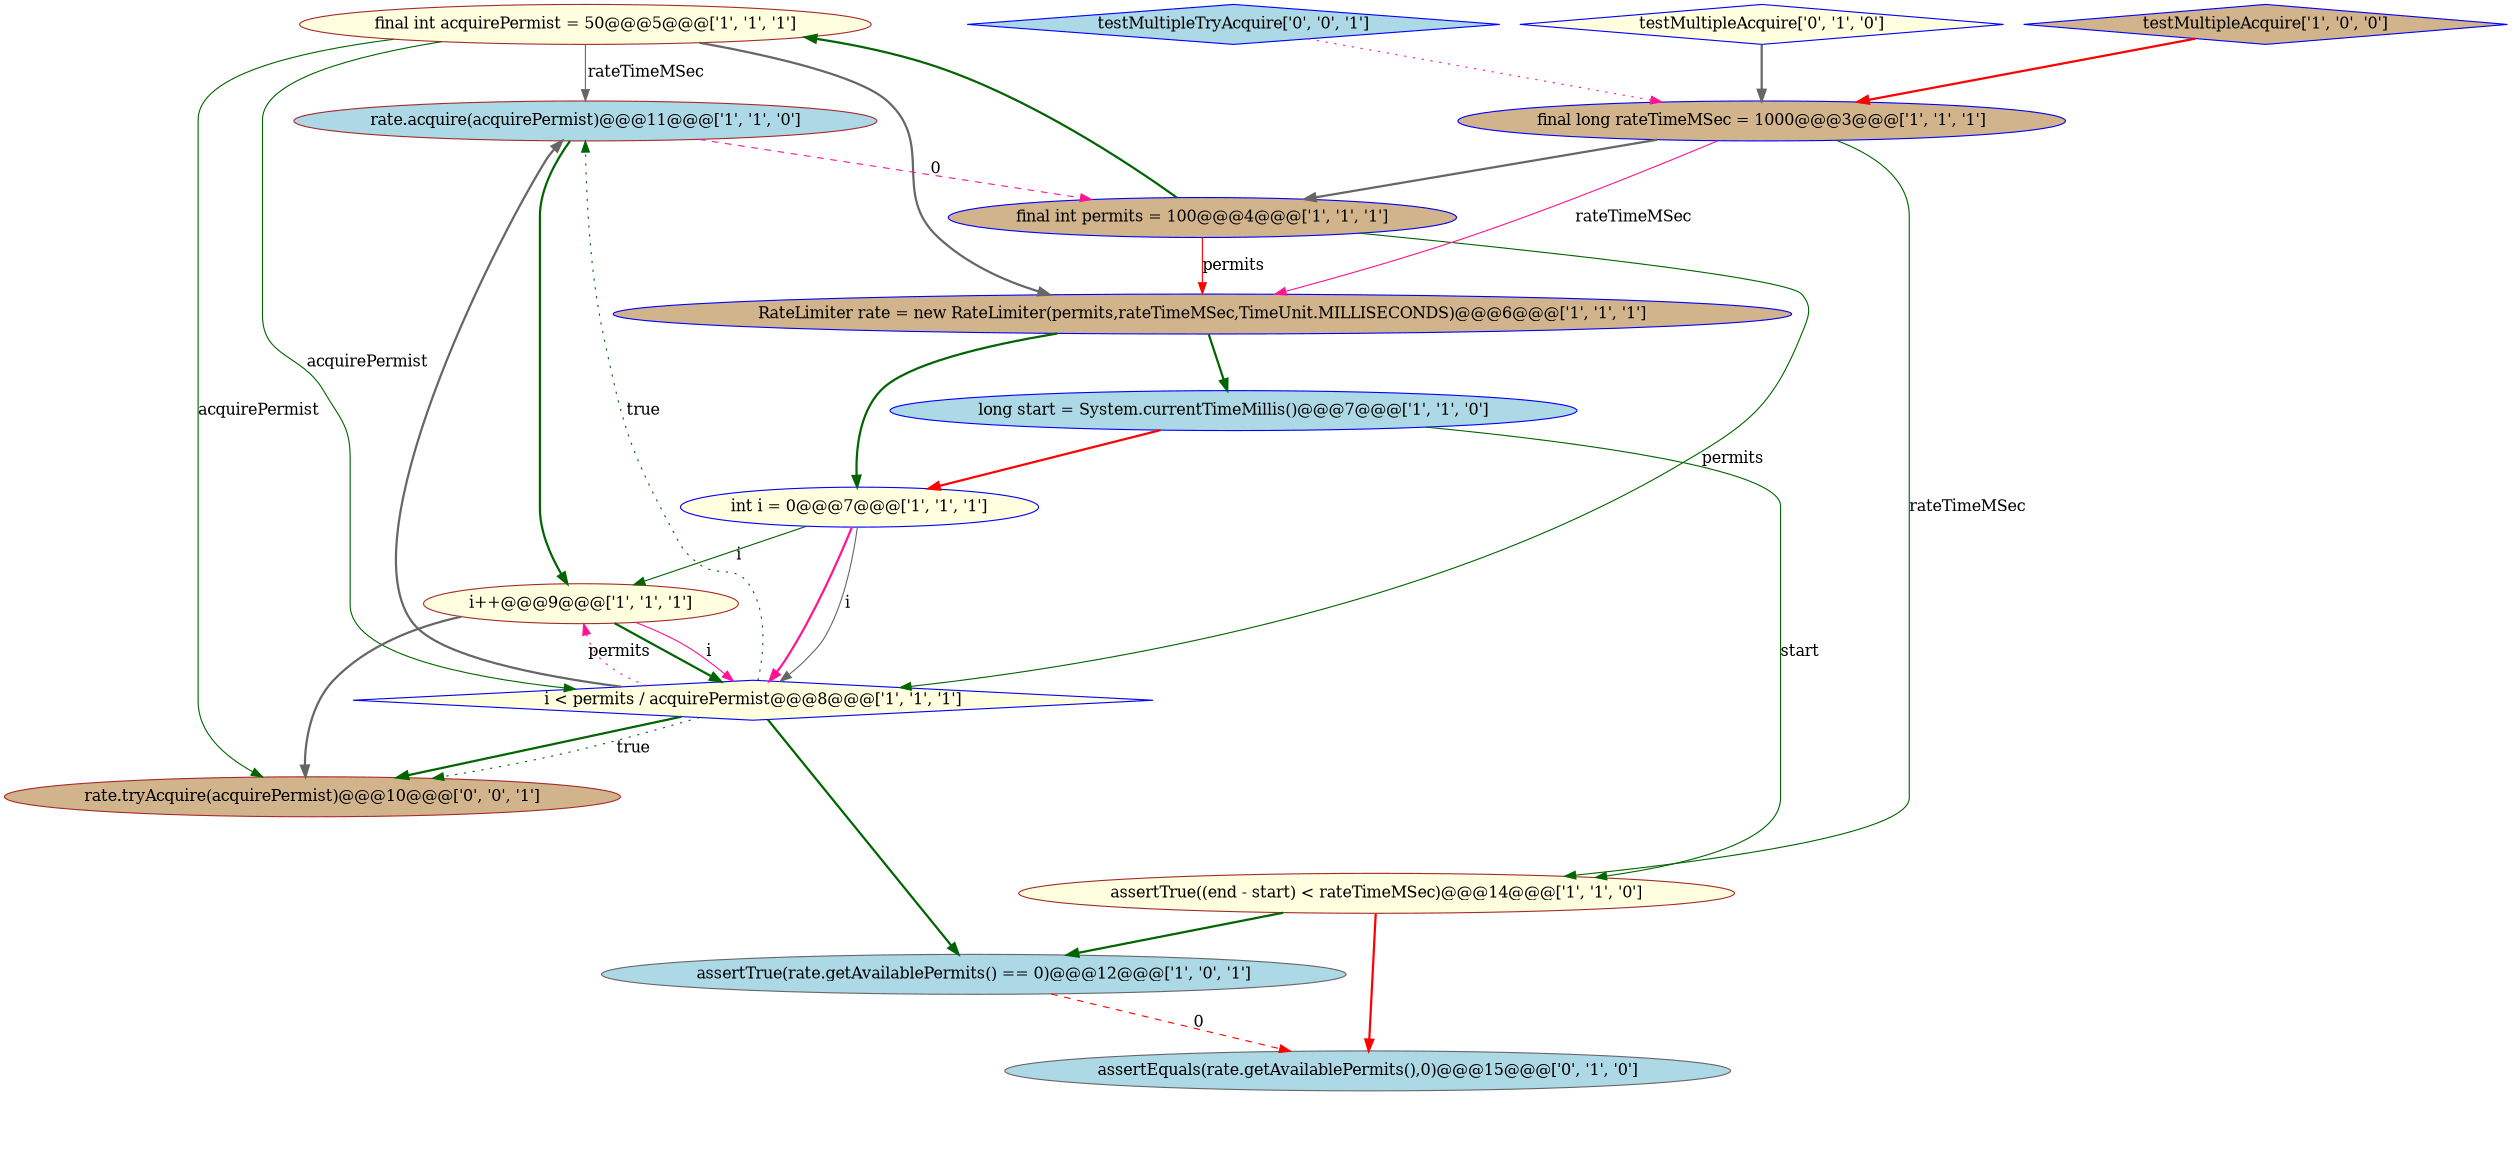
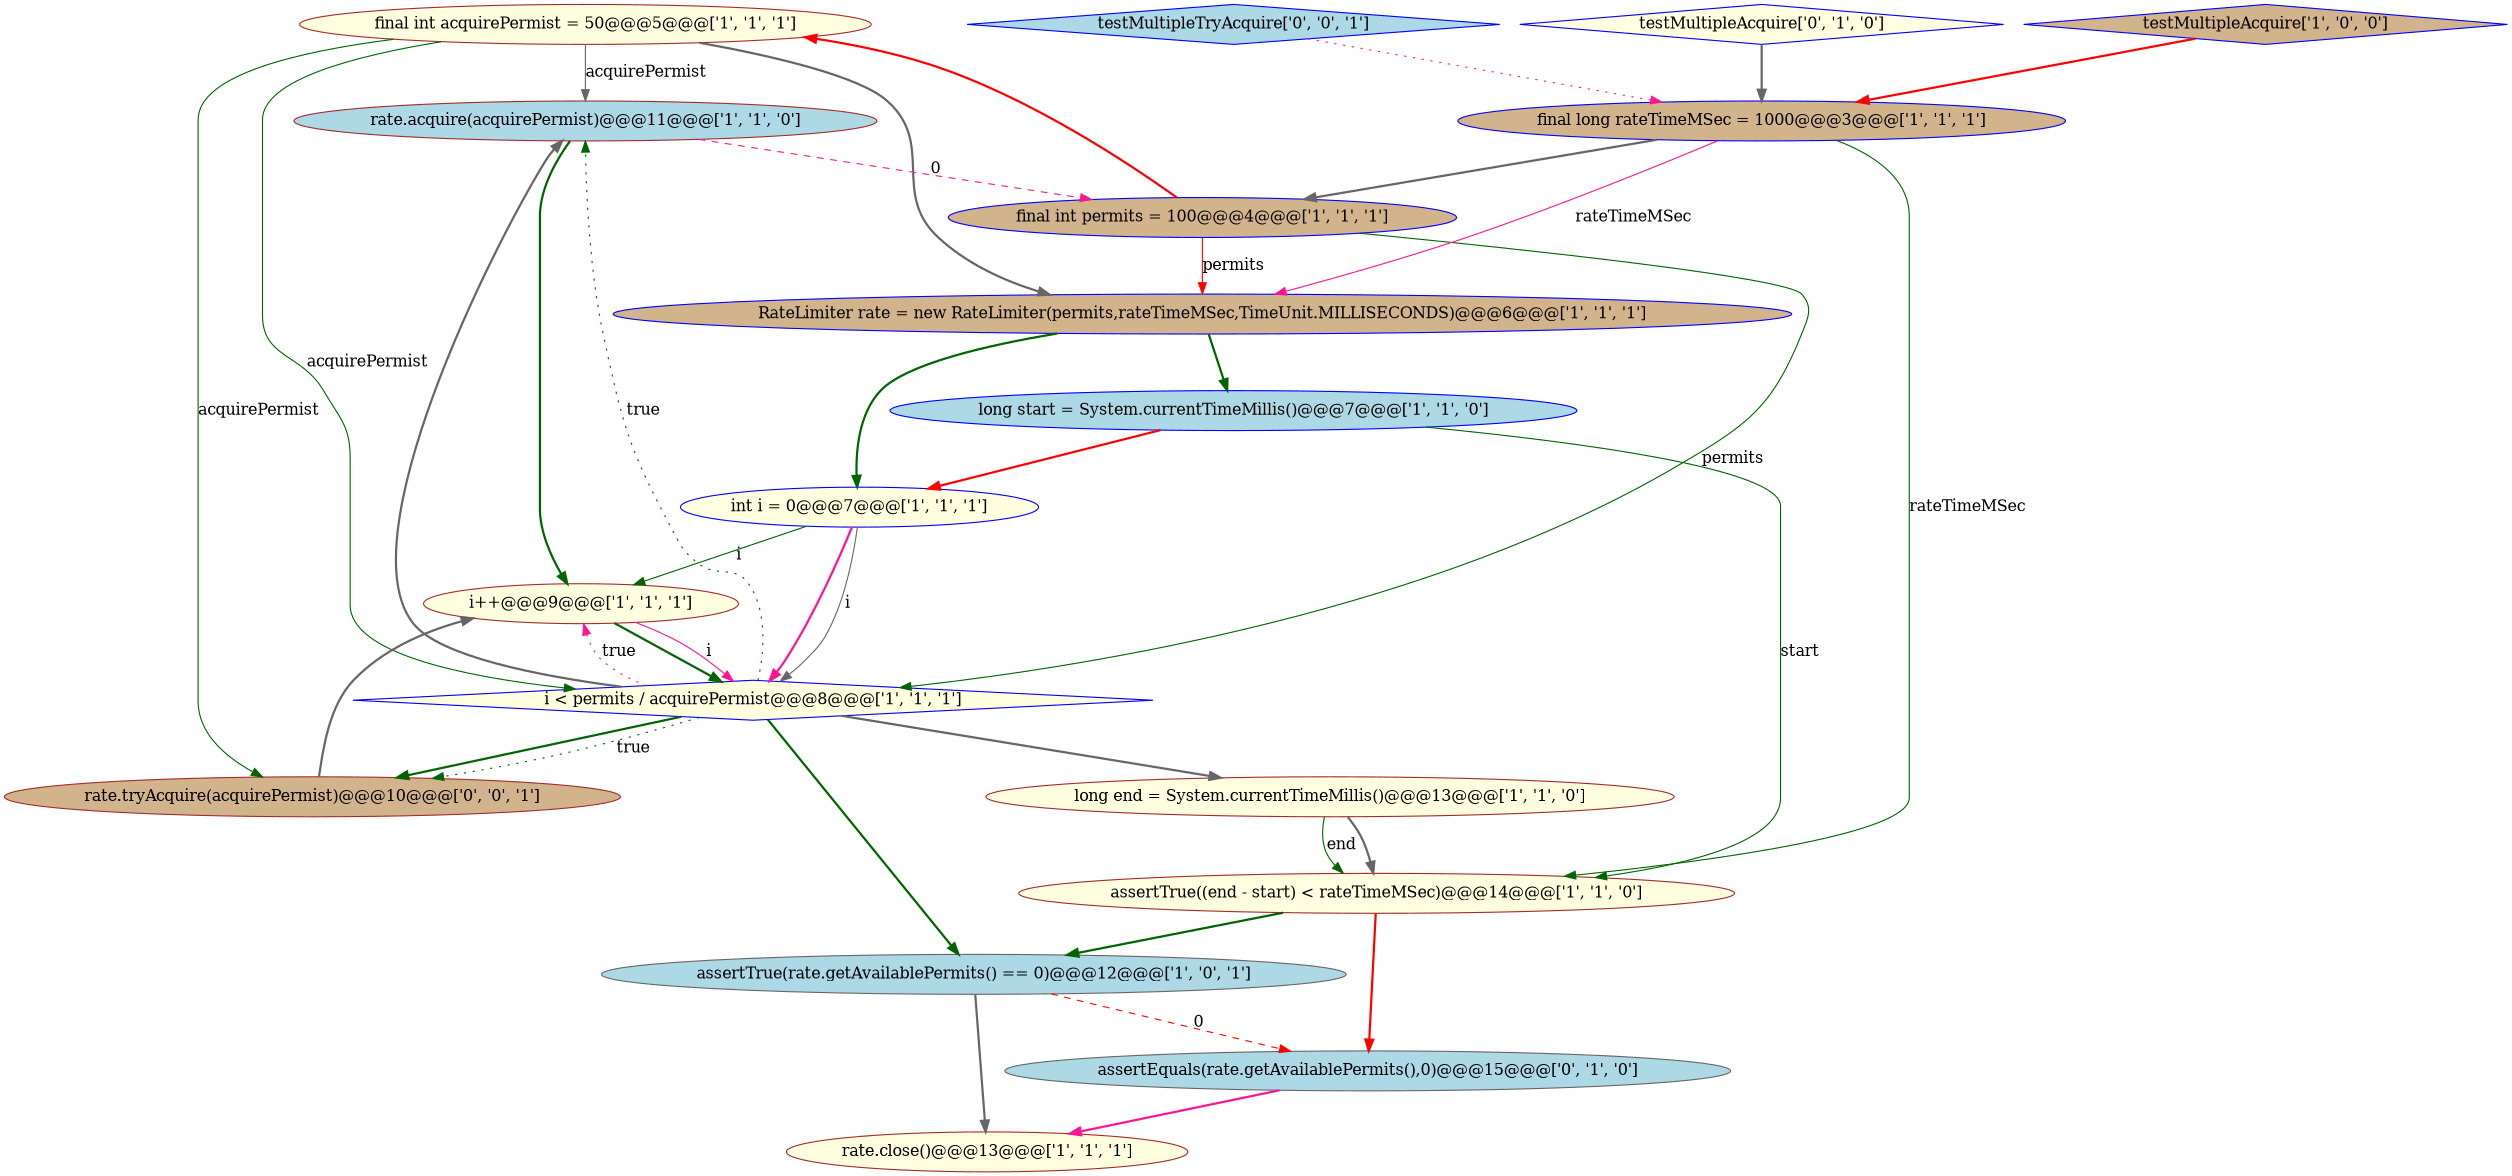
(646, 73) -> (646, 73)
(1006, 95) -> (1006, 95)
(619, 652) -> (619, 652)
(353, 663) -> (361, 673)
none -> (1330, 797)
none -> (987, 1152)
